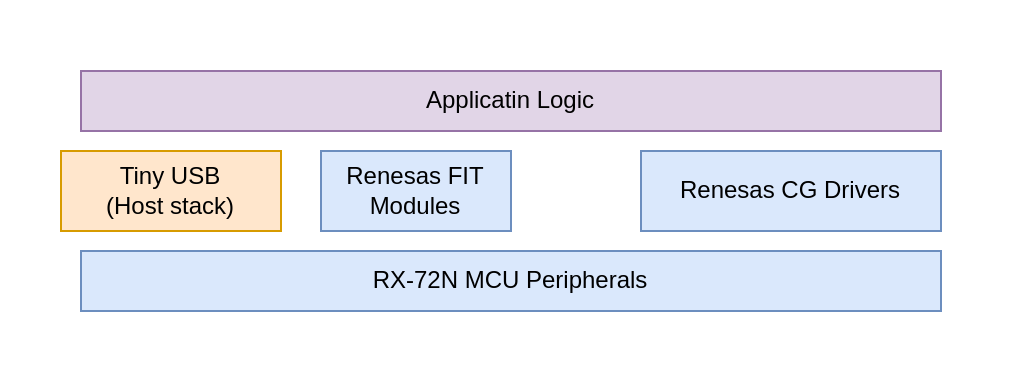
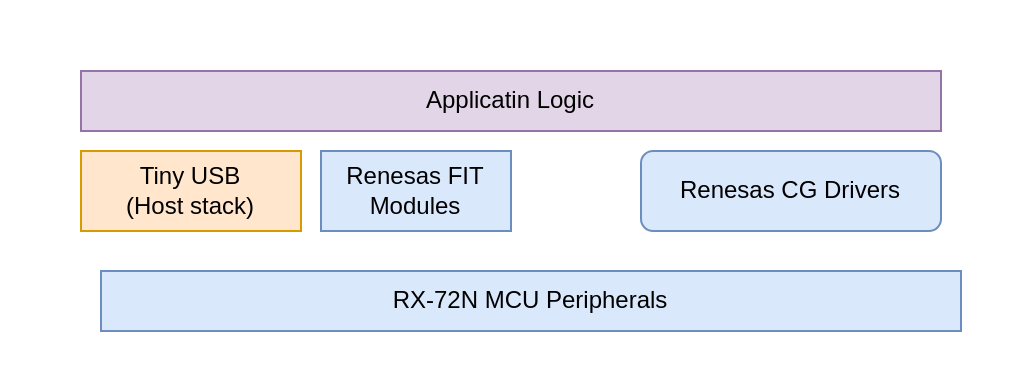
(171, 191) -> (191, 191)
(791, 191) -> (791, 191)
(511, 281) -> (531, 301)
